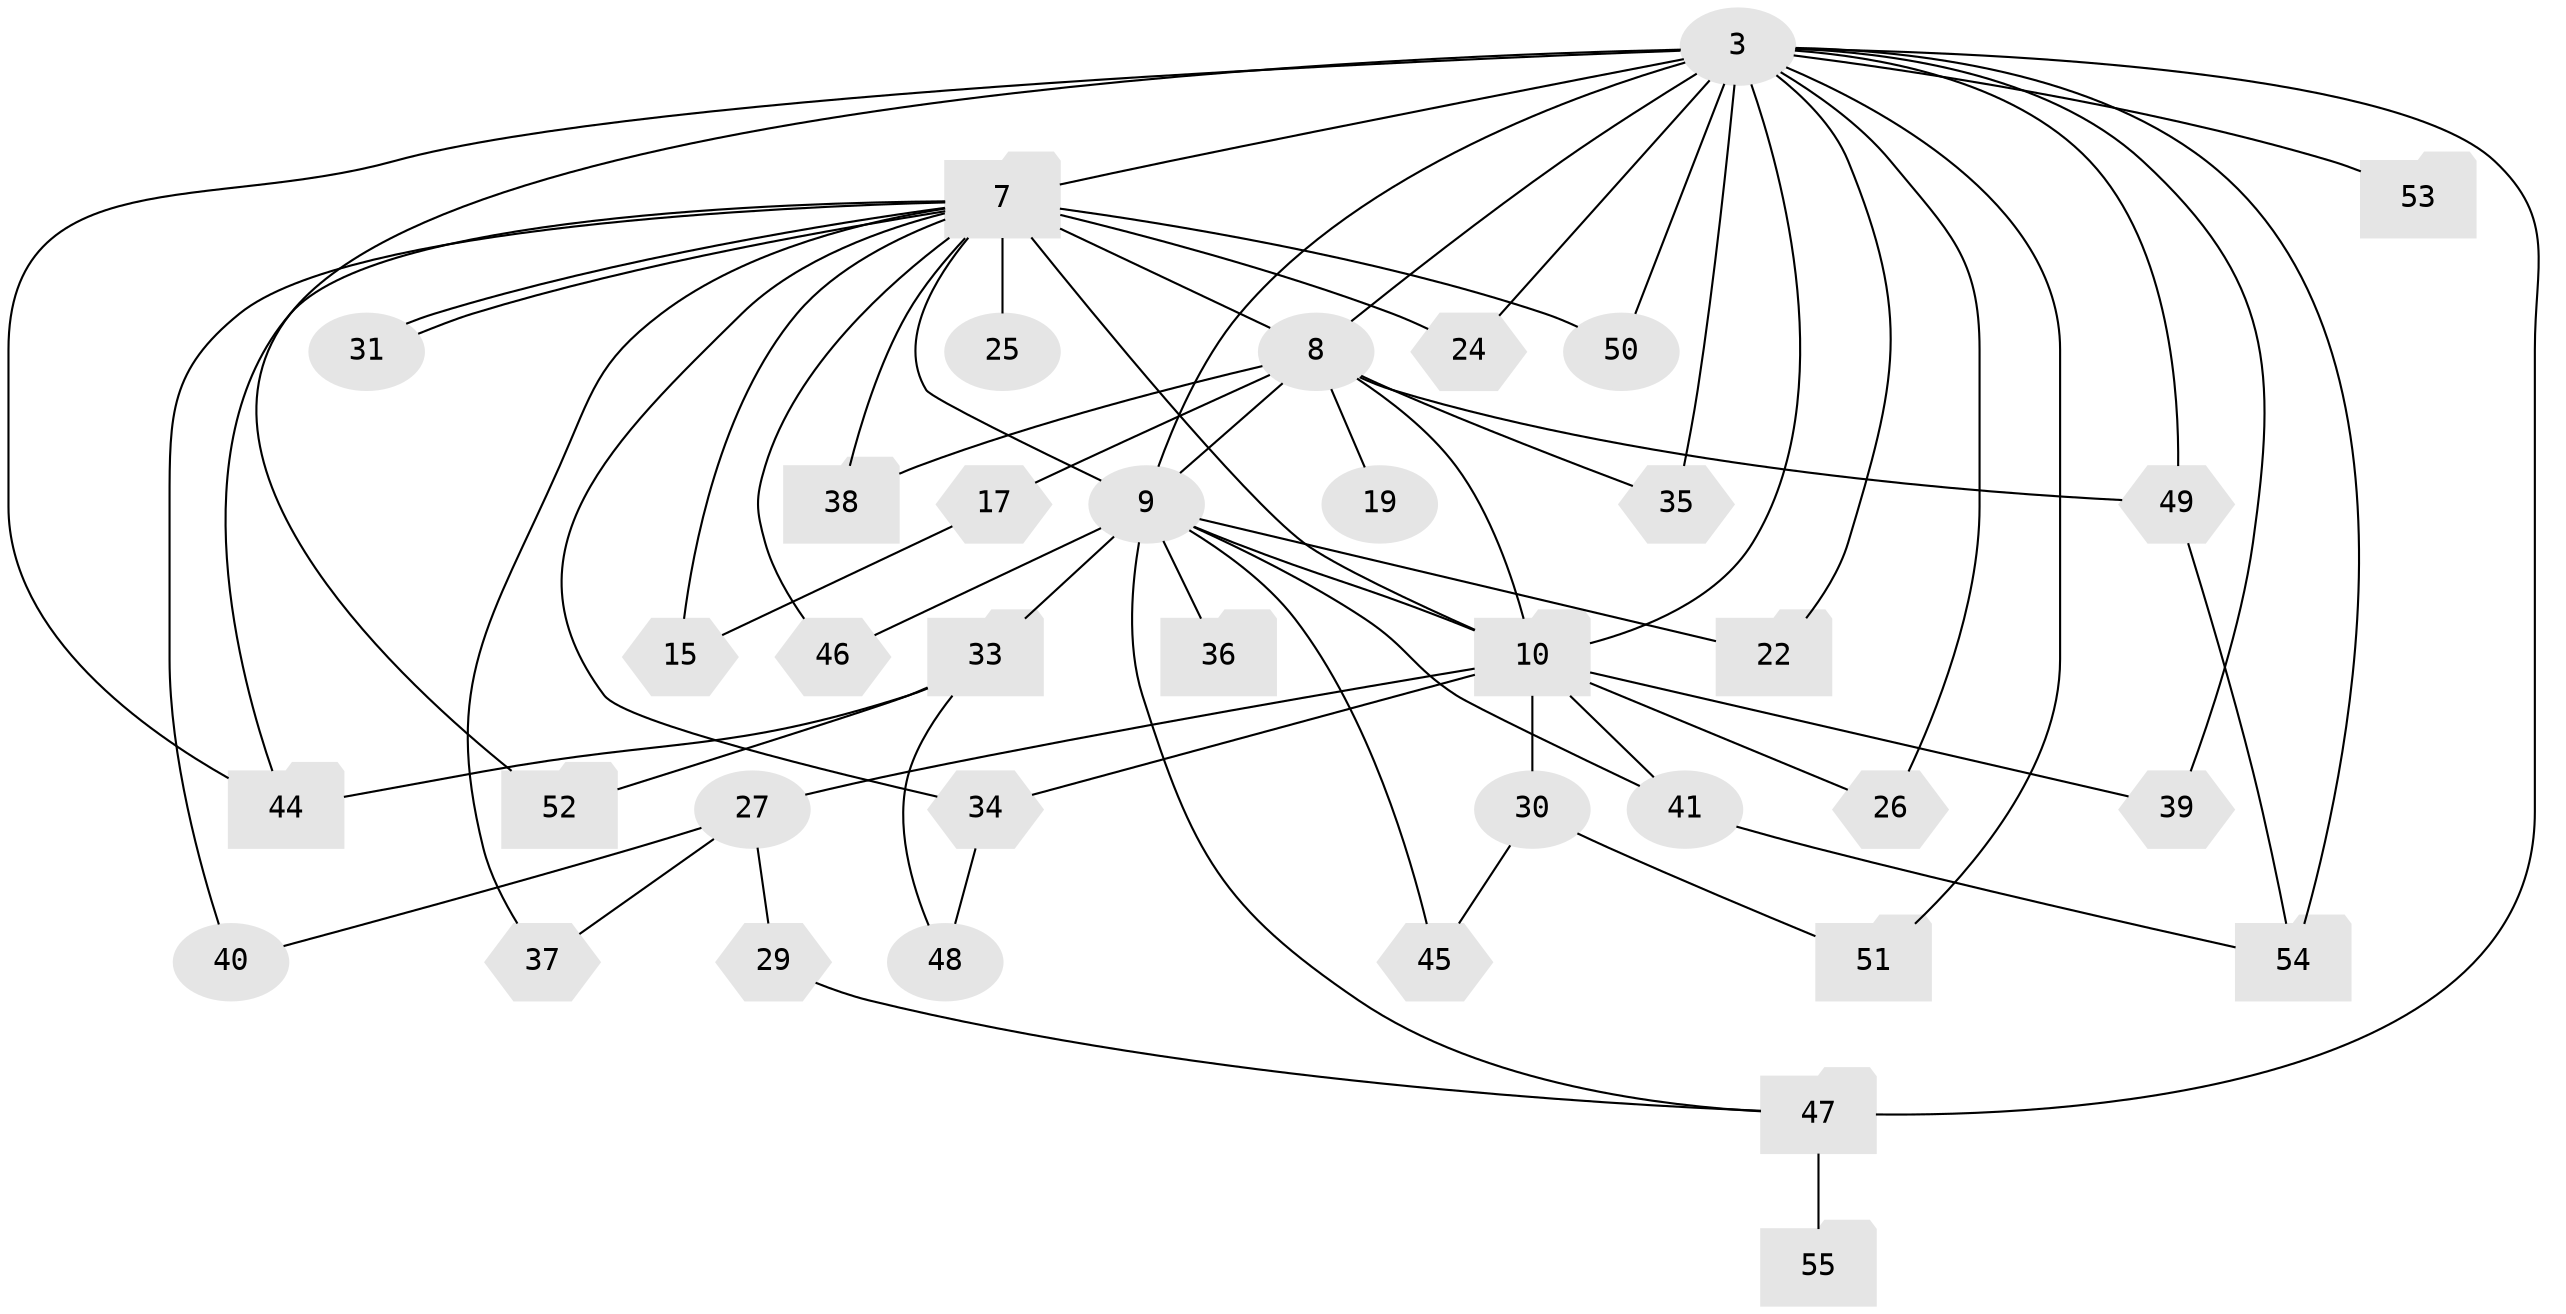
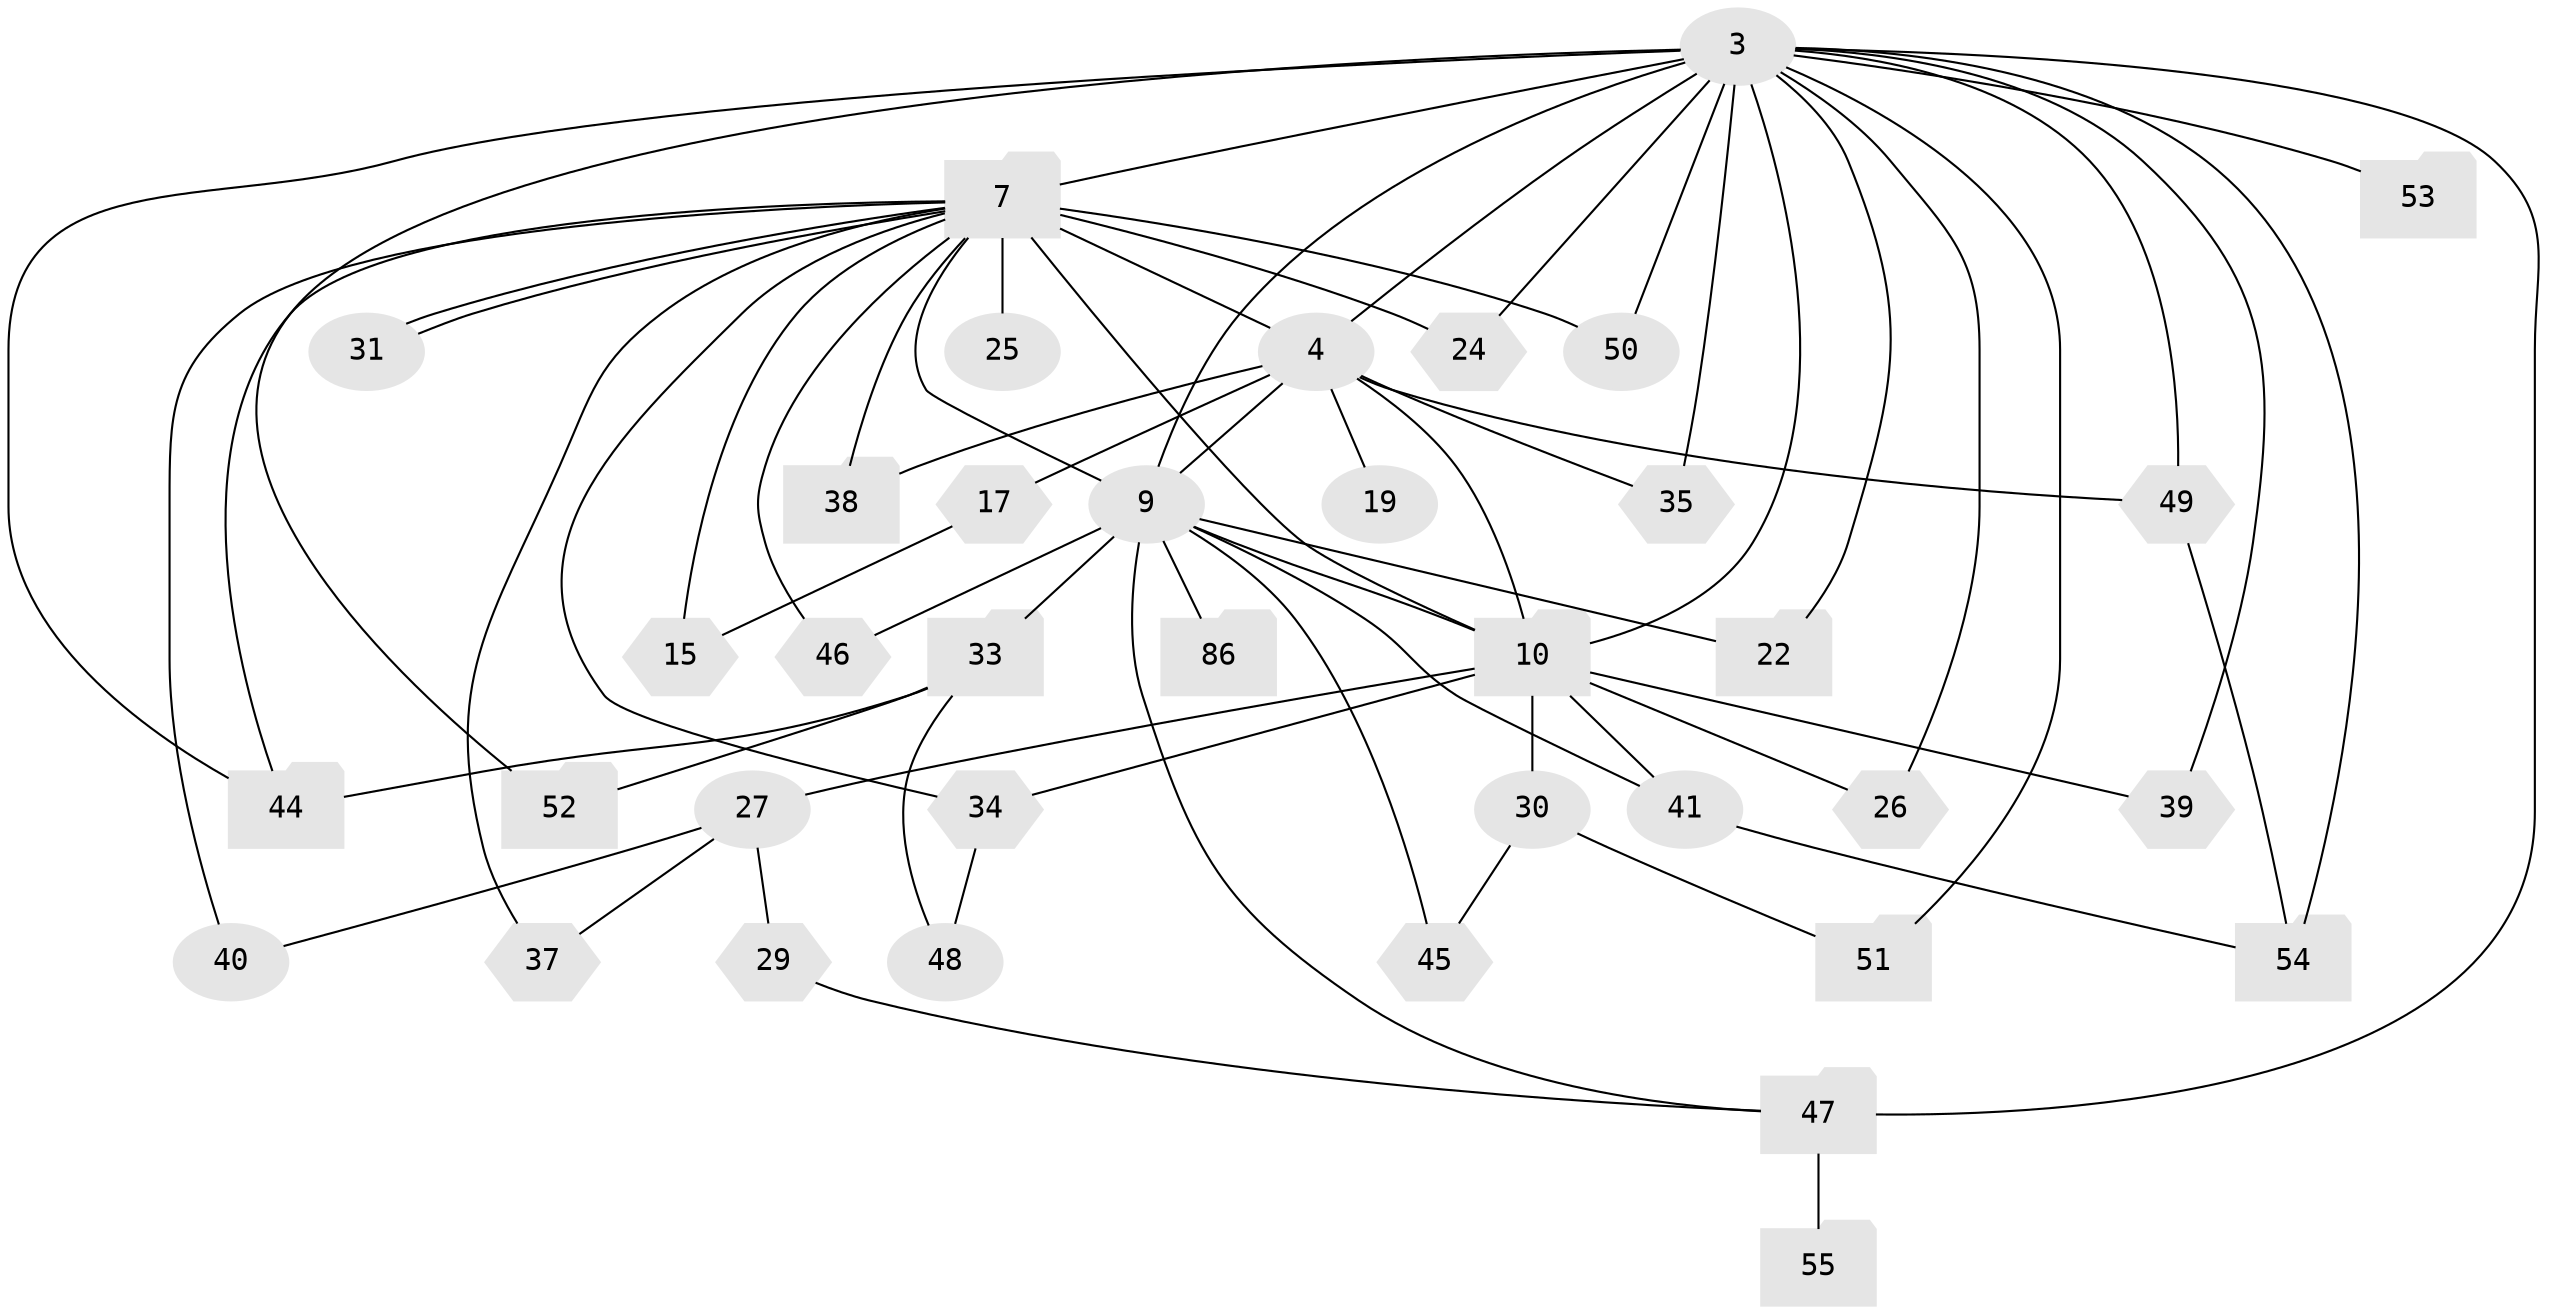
(1316, 352) -> (1316, 352)
(1219, 657) -> (1219, 657)
